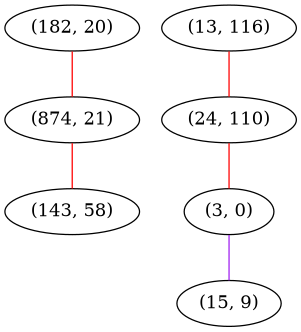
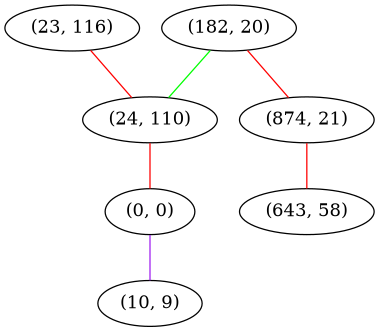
(229, 28) -> (72, 28)
none -> (189, 74)
(72, 212) -> (307, 212)
(229, 212) -> (150, 212)
(229, 303) -> (150, 303)
